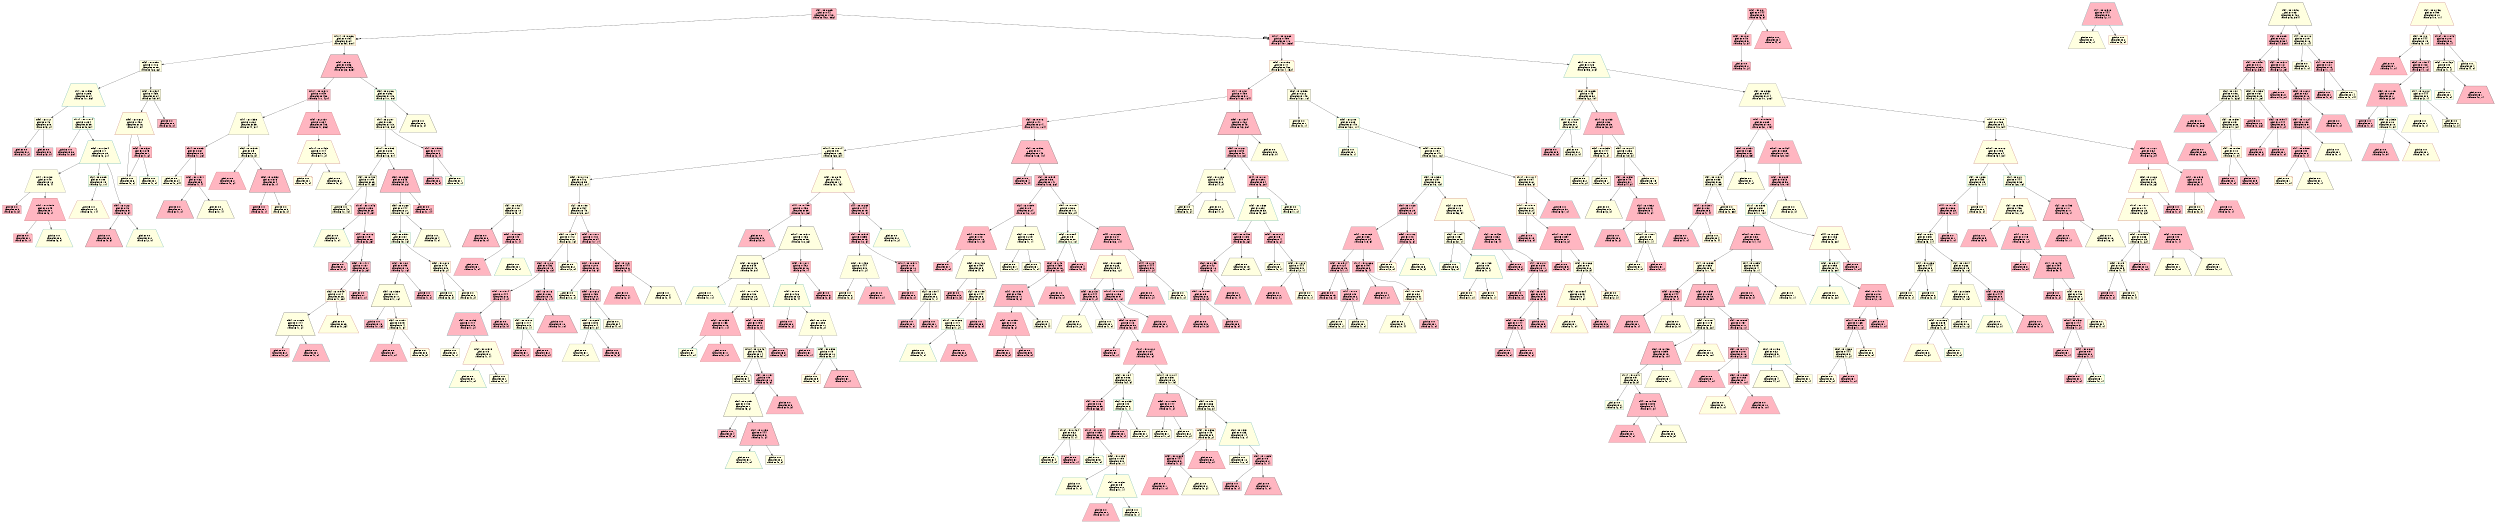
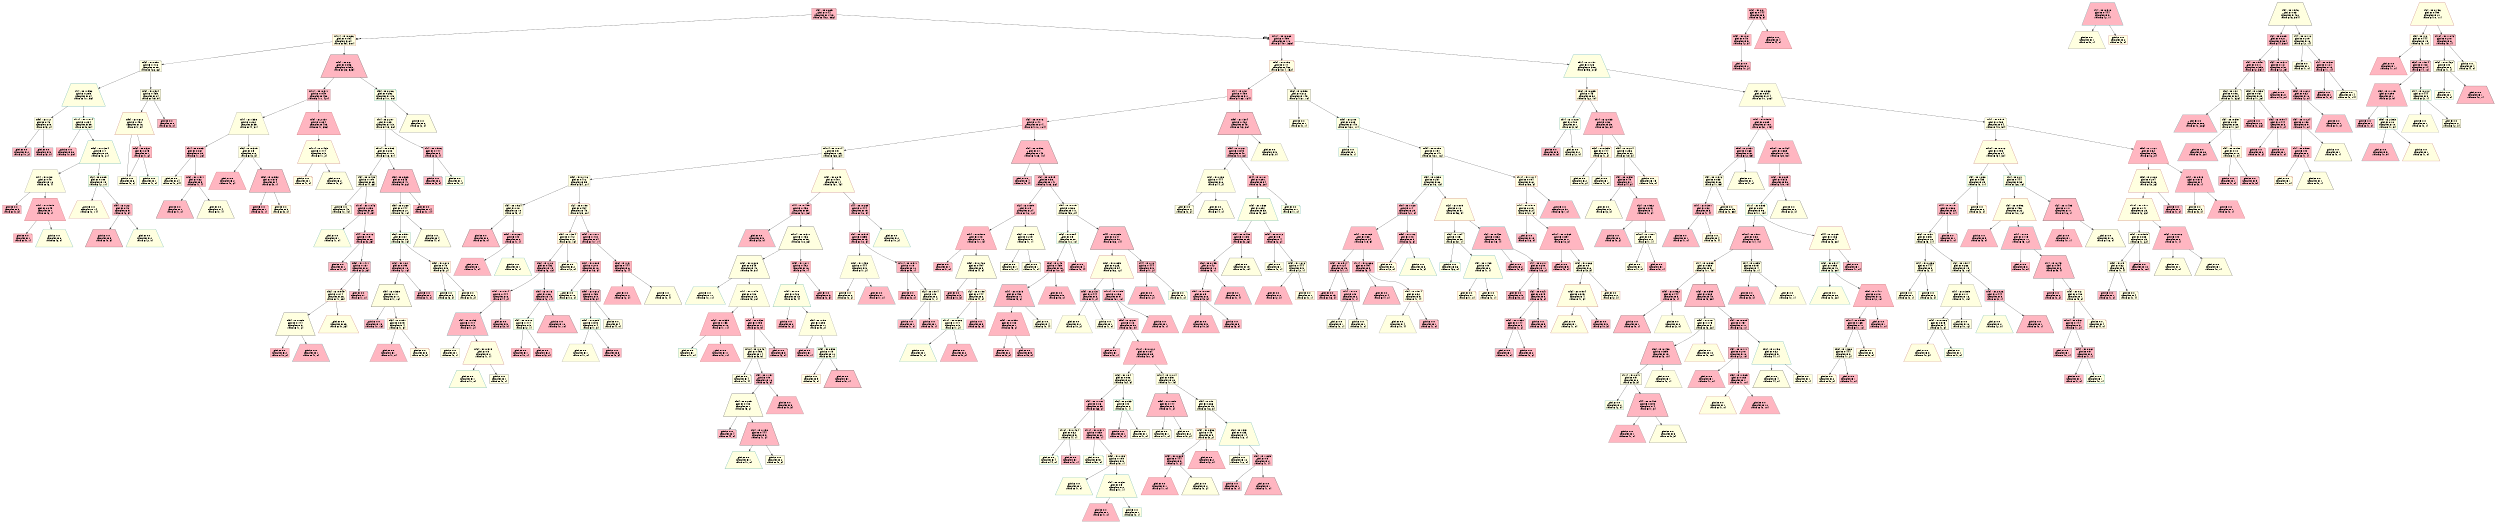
(114, 183) -> (110, 195)
none -> (546, 195)
